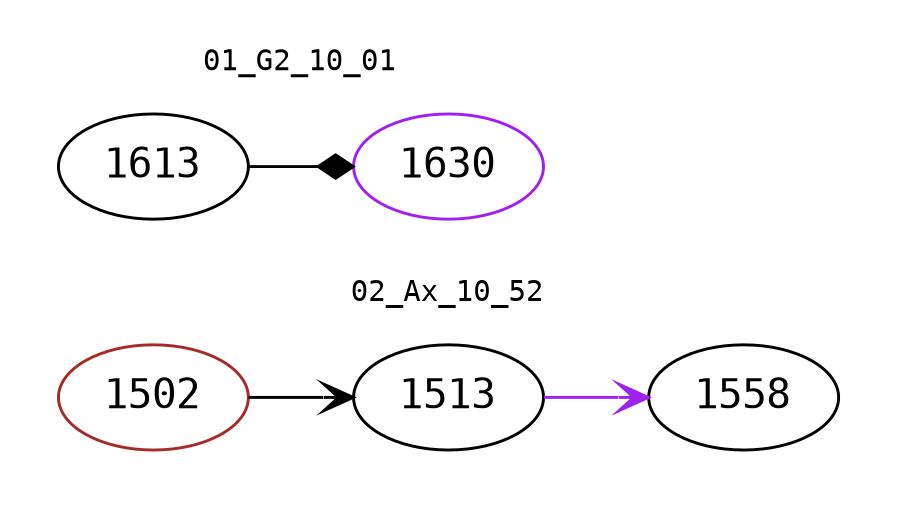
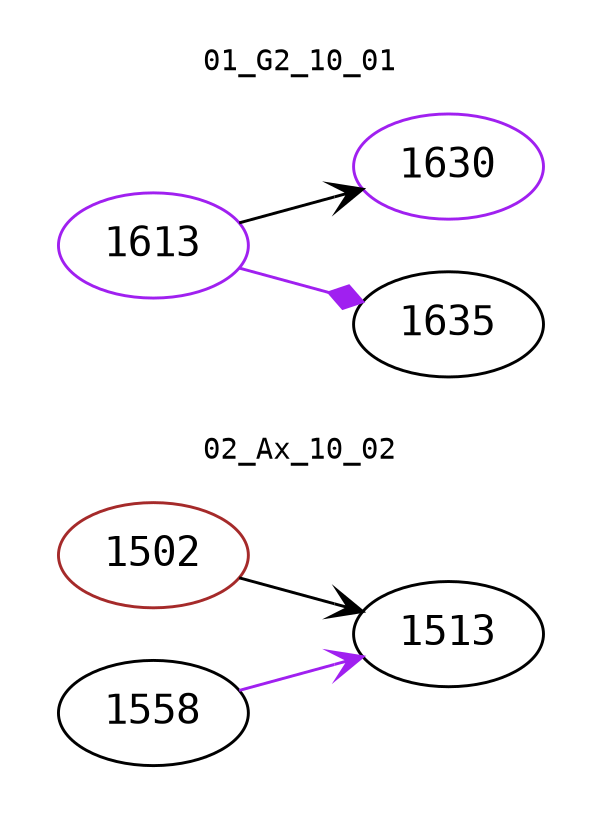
(153, 167) -> (153, 245)
(283, 167) -> (287, 210)
(449, 294) -> (301, 451)
none -> (449, 324)
(581, 397) -> (287, 677)
